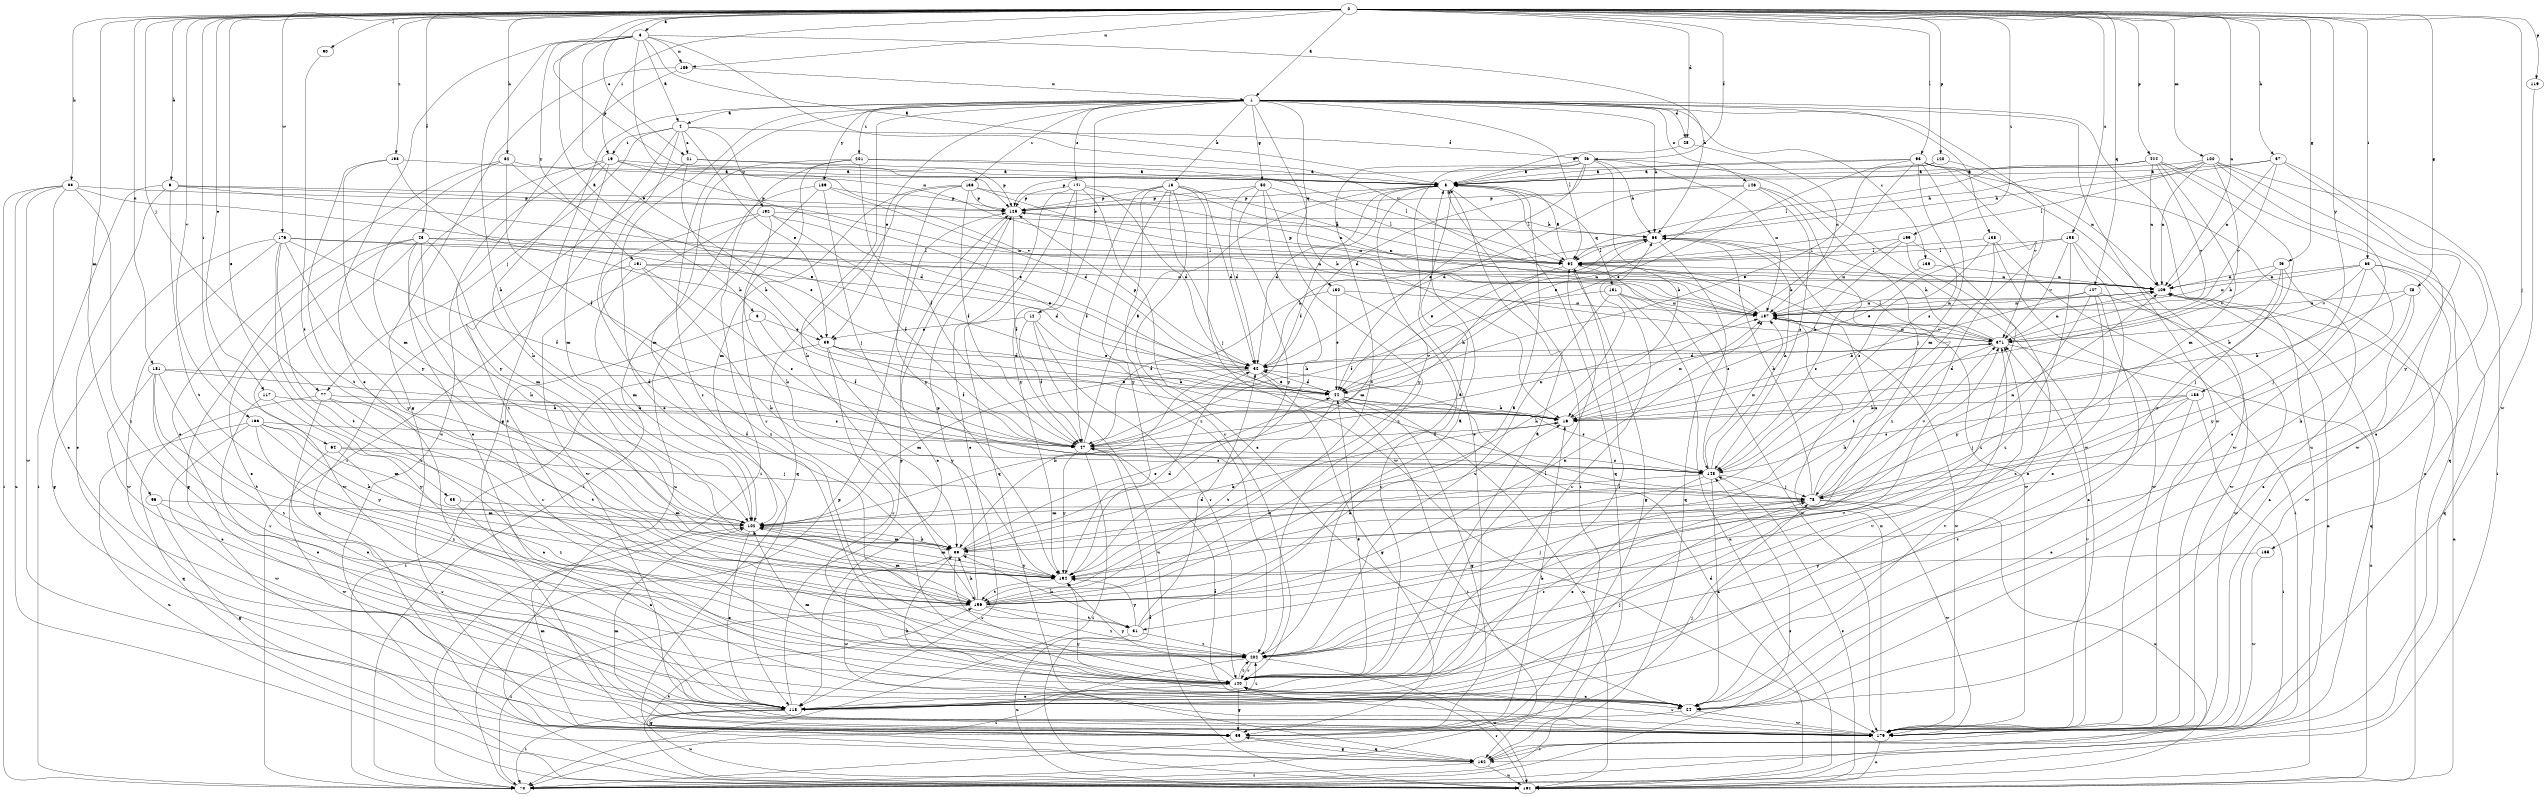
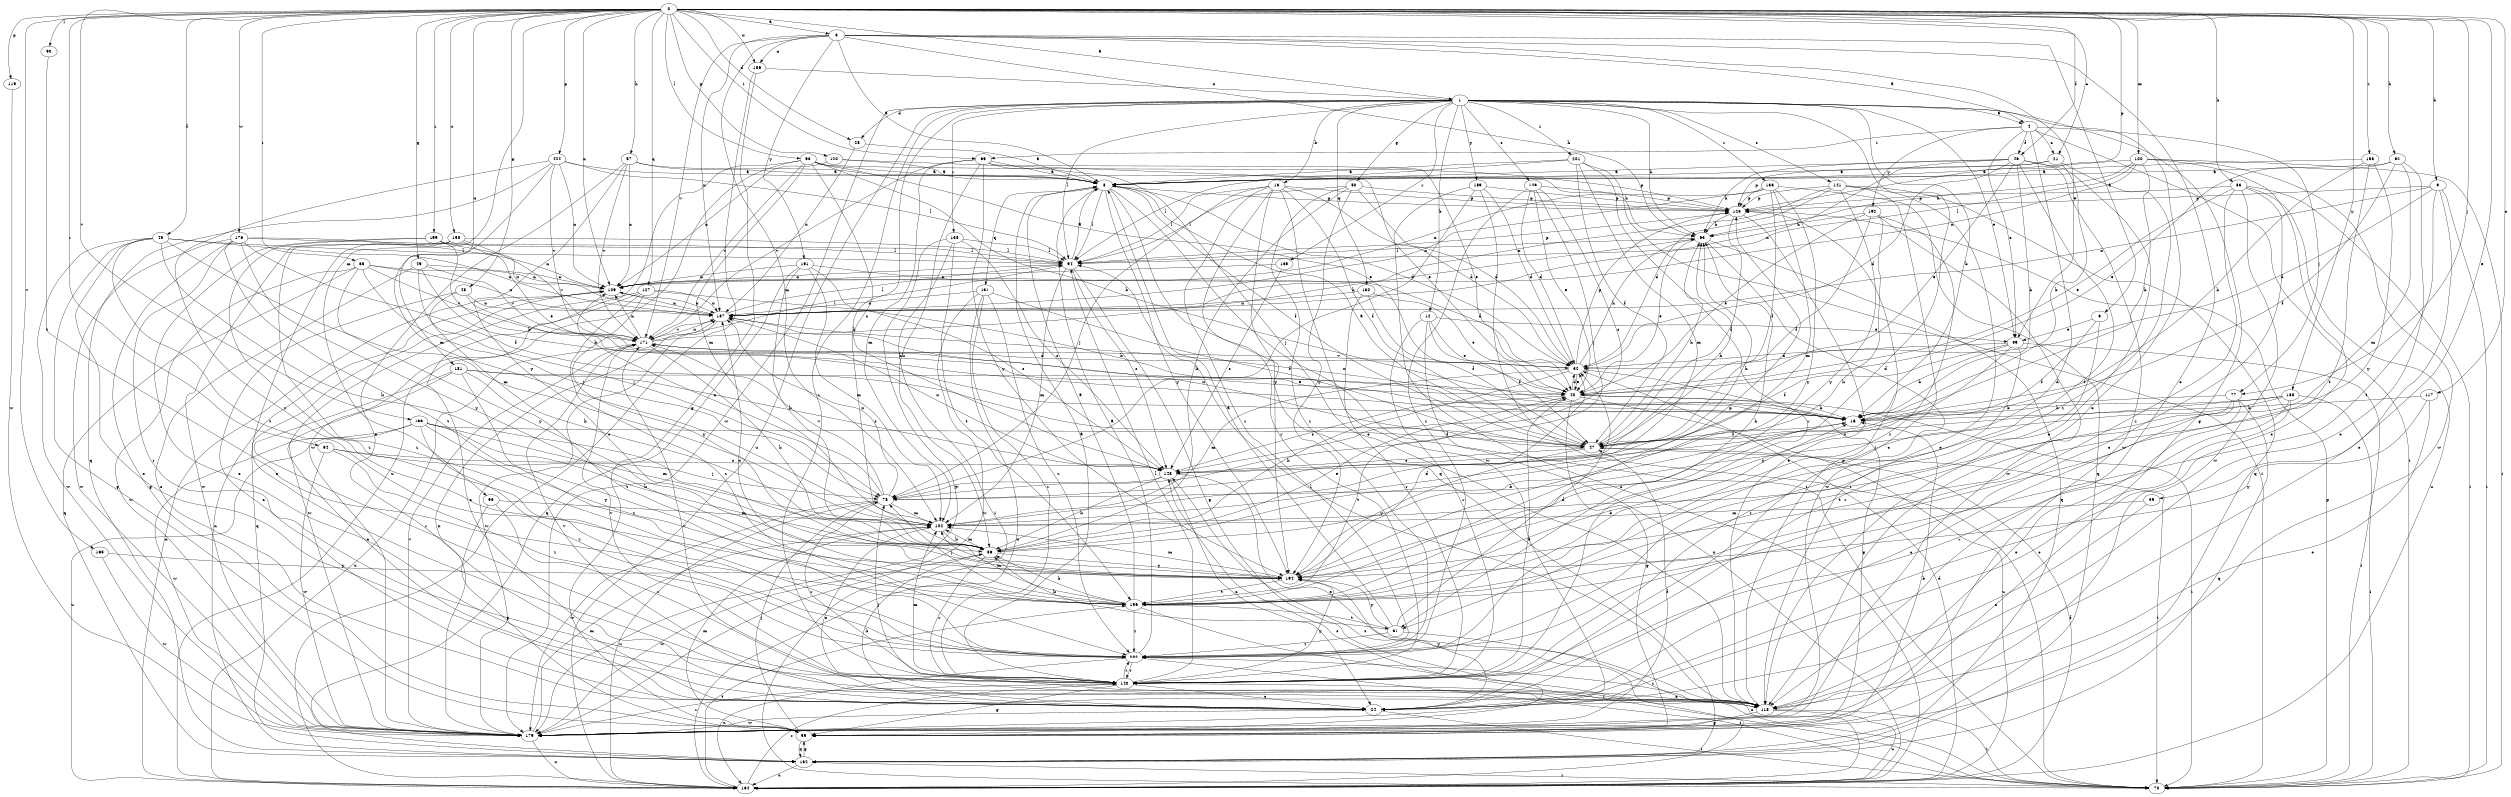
(610, 159) -> (983, 159)
(877, 218) -> (936, 134)
(501, 290) -> (787, 290)
(2522, 290) -> (27, 290)
(2000, 343) -> (644, 343)
(1337, 395) -> (1573, 395)
